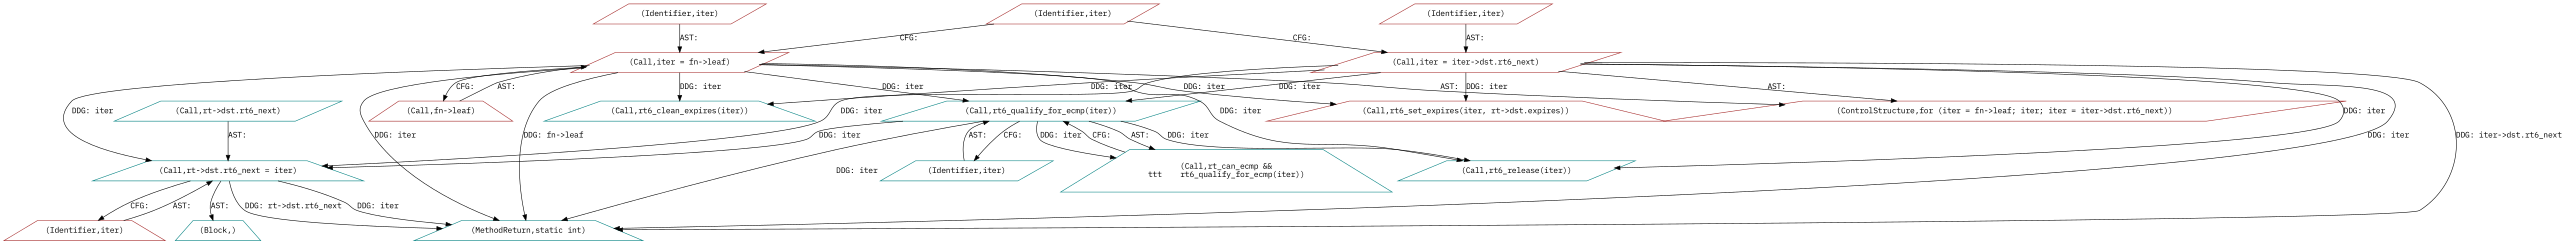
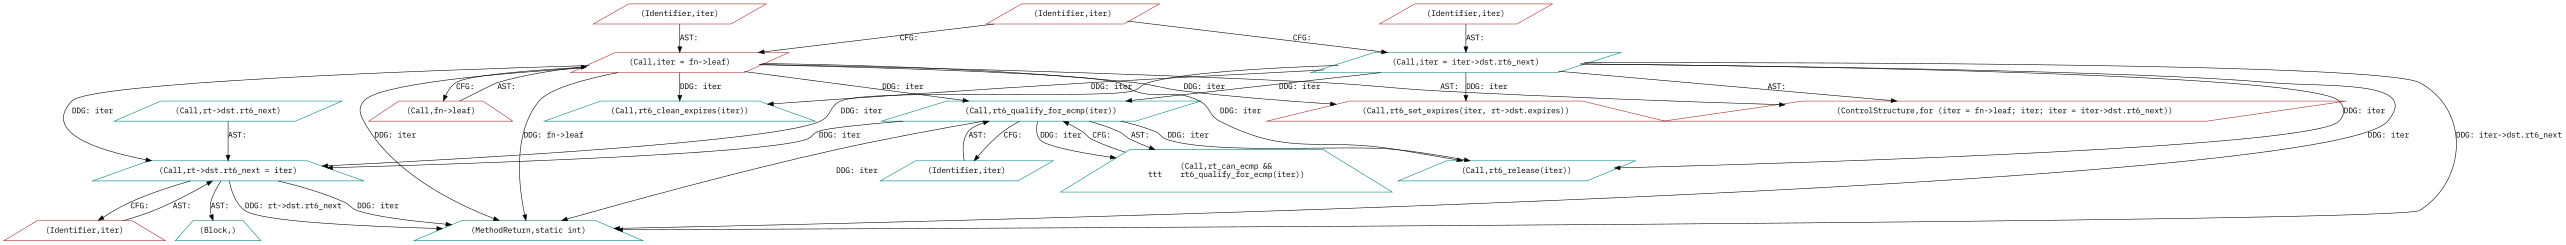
(1466, 63) -> (1466, 63)
